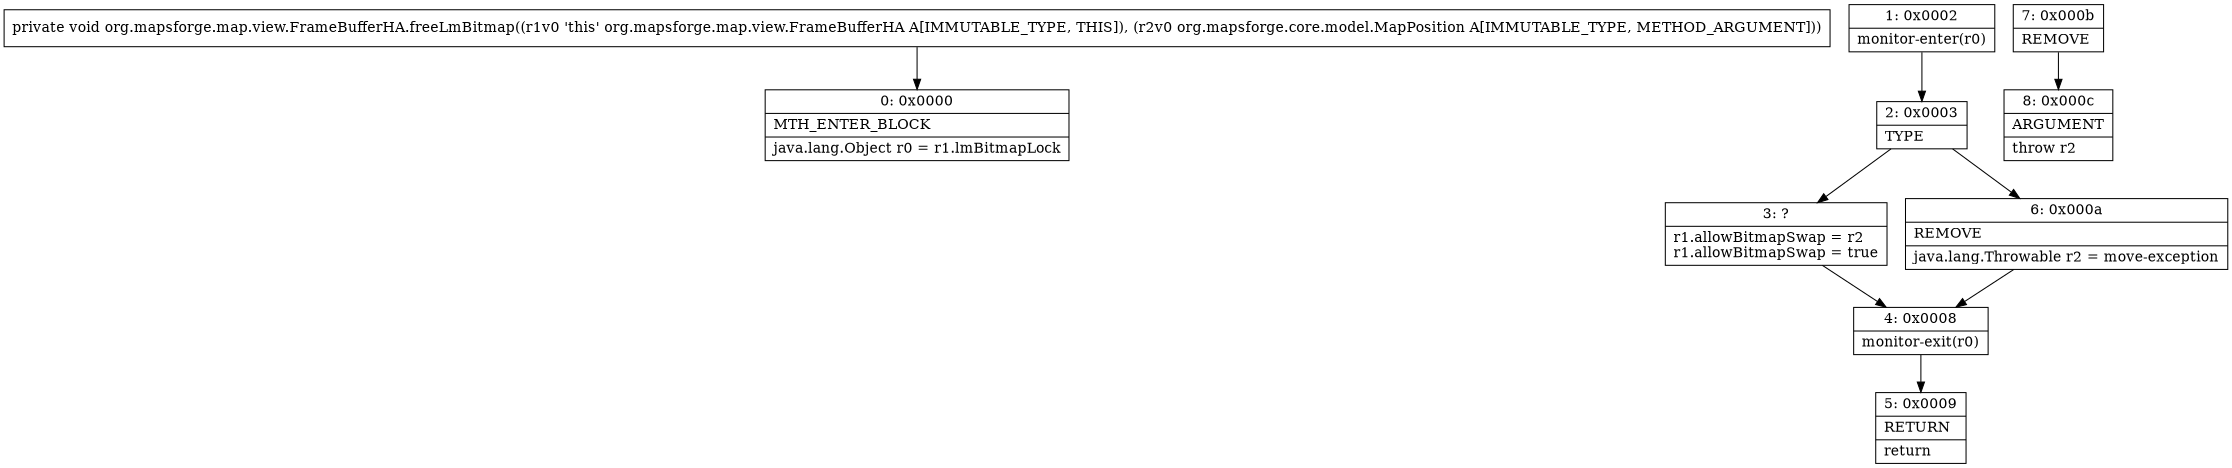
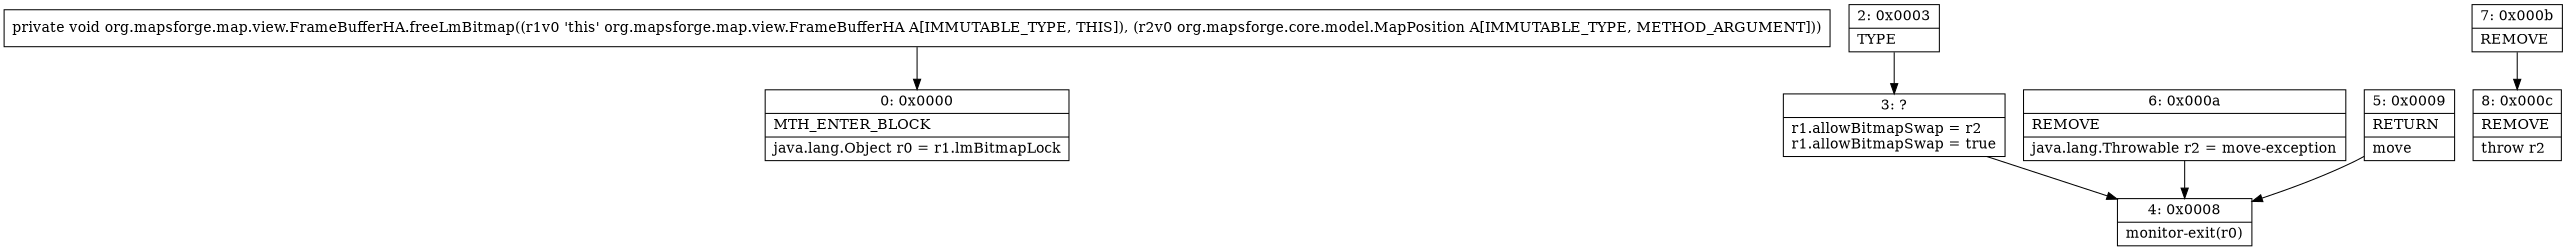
(1922, 28) -> none
(2058, 125) -> (2516, 125)
(1982, 171) -> none
(1921, 368) -> (2314, 179)
(1908, 451) -> (2393, 148)
